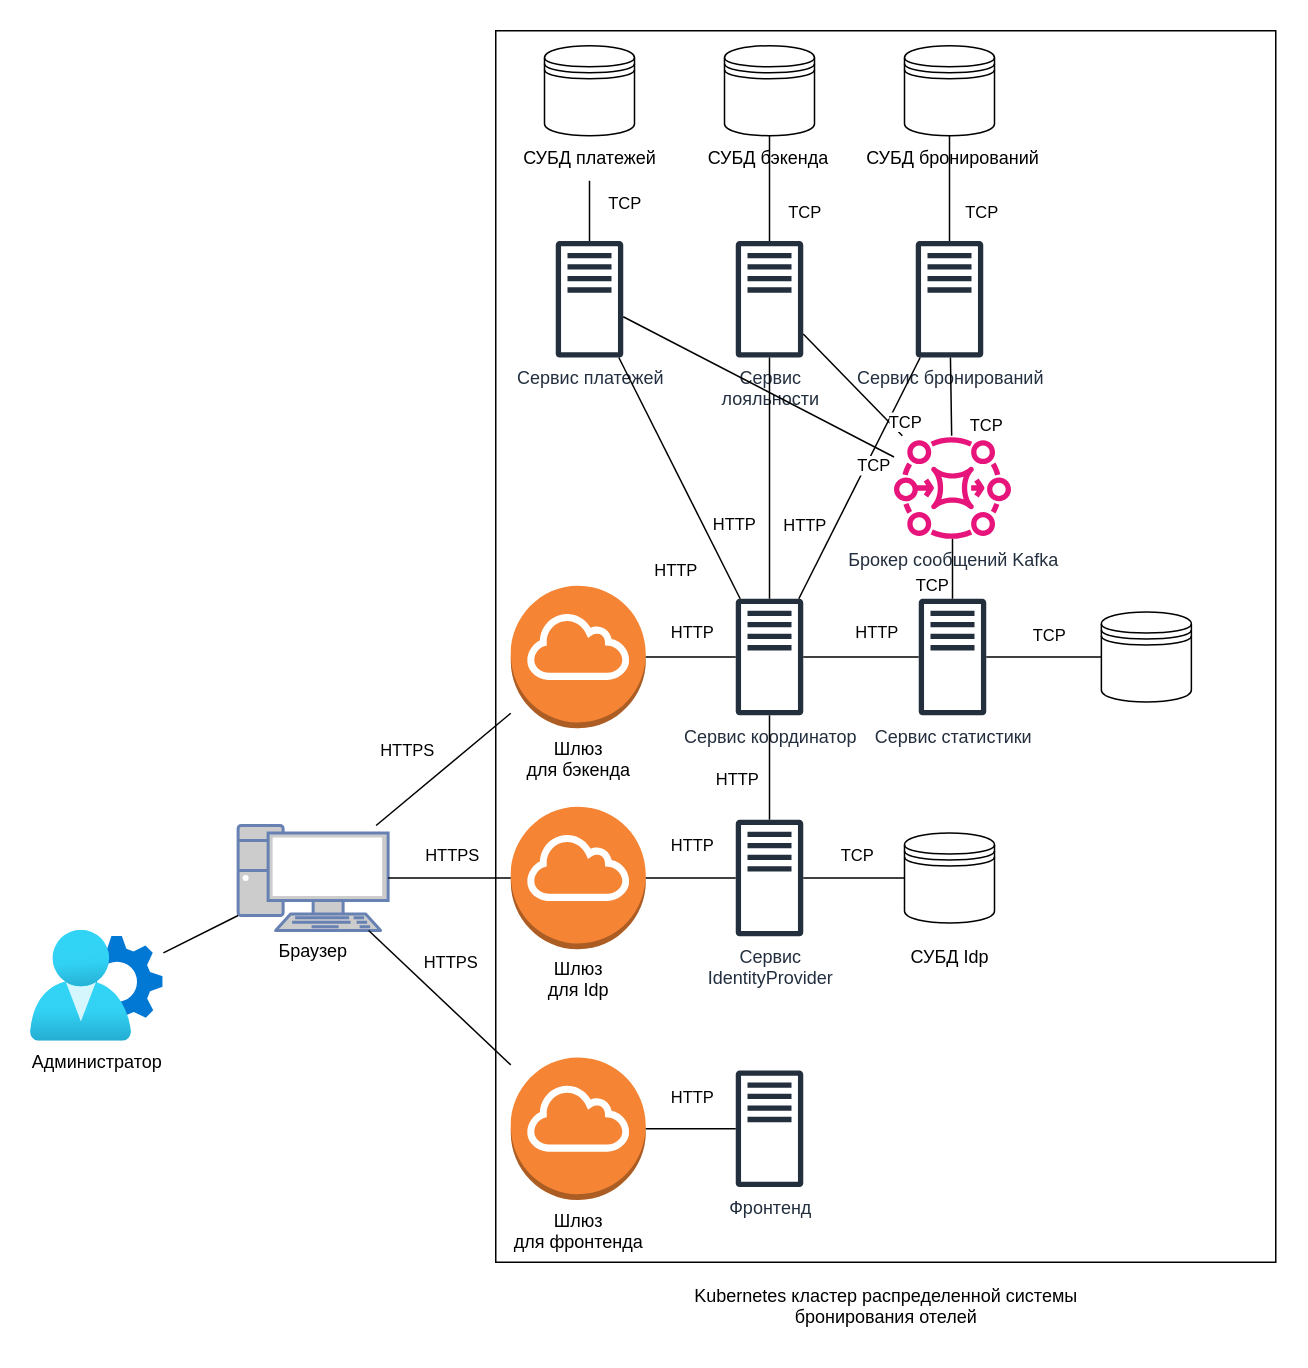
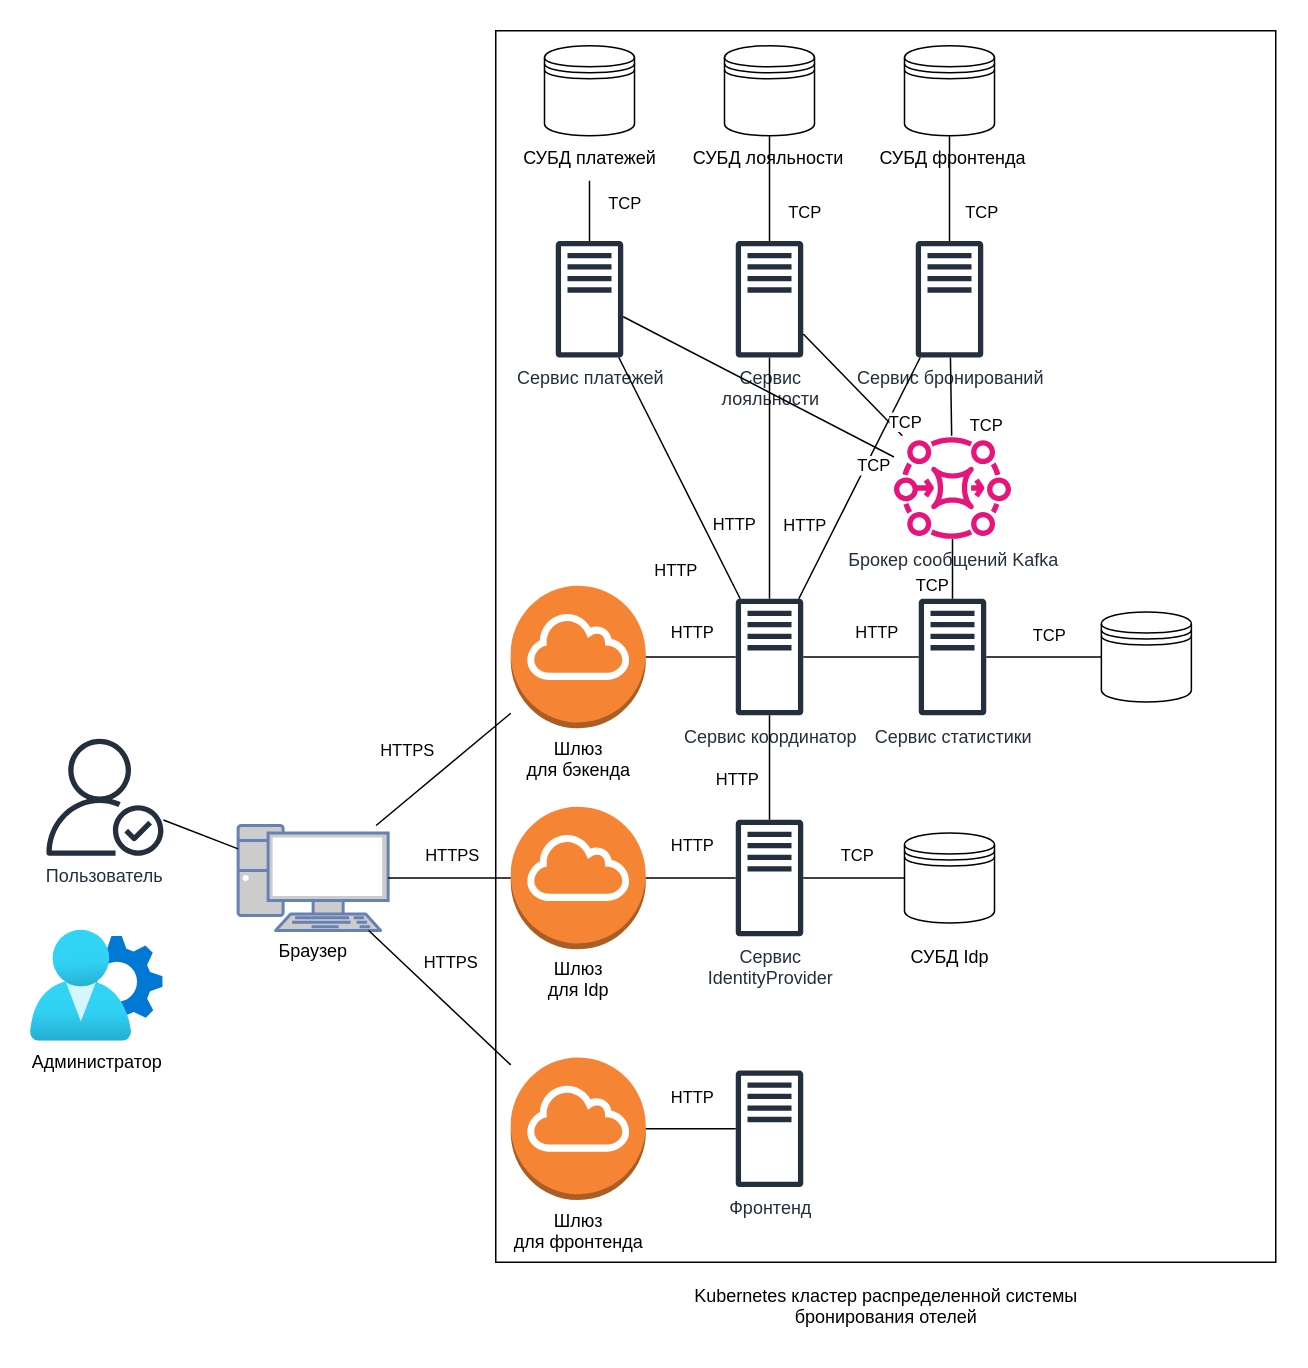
(769, 158) -> (769, 158)
(953, 158) -> (953, 158)
none -> (105, 797)
none -> (201, 834)
(200, 934) -> none
